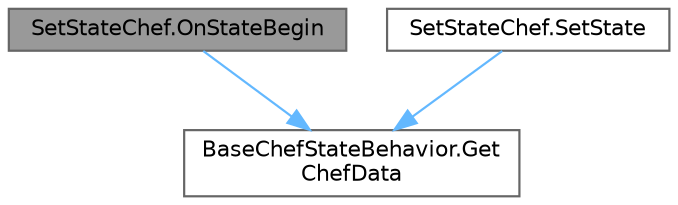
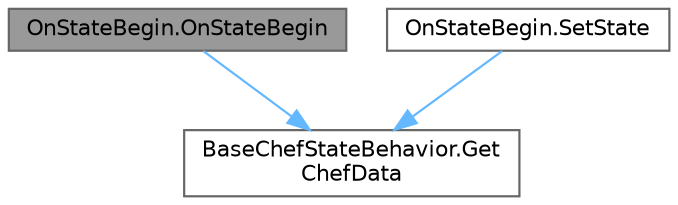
(178, 30) -> (178, 30)
(528, 30) -> (528, 30)
